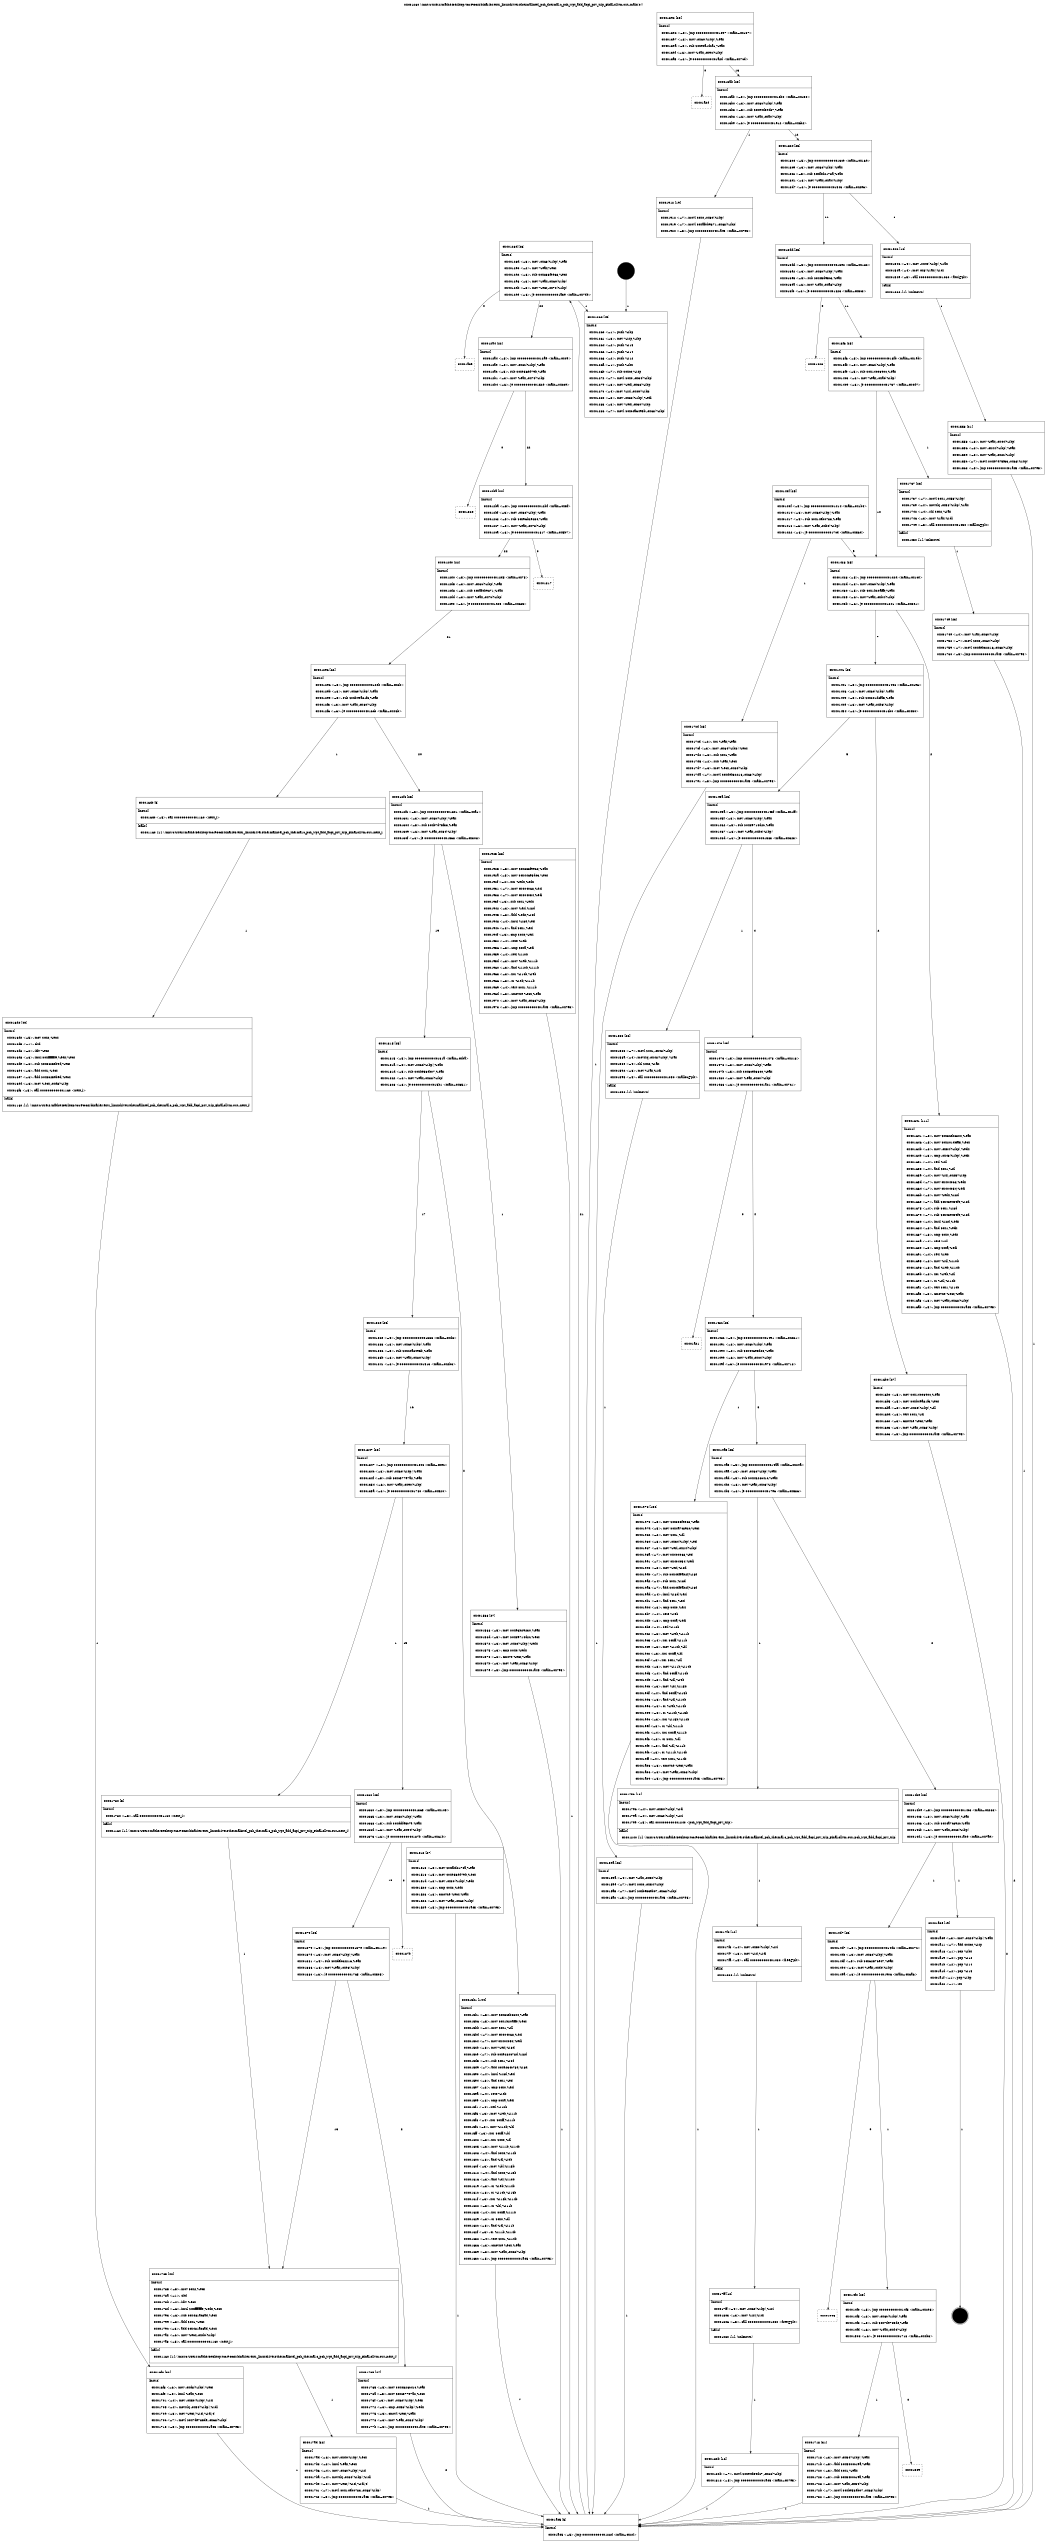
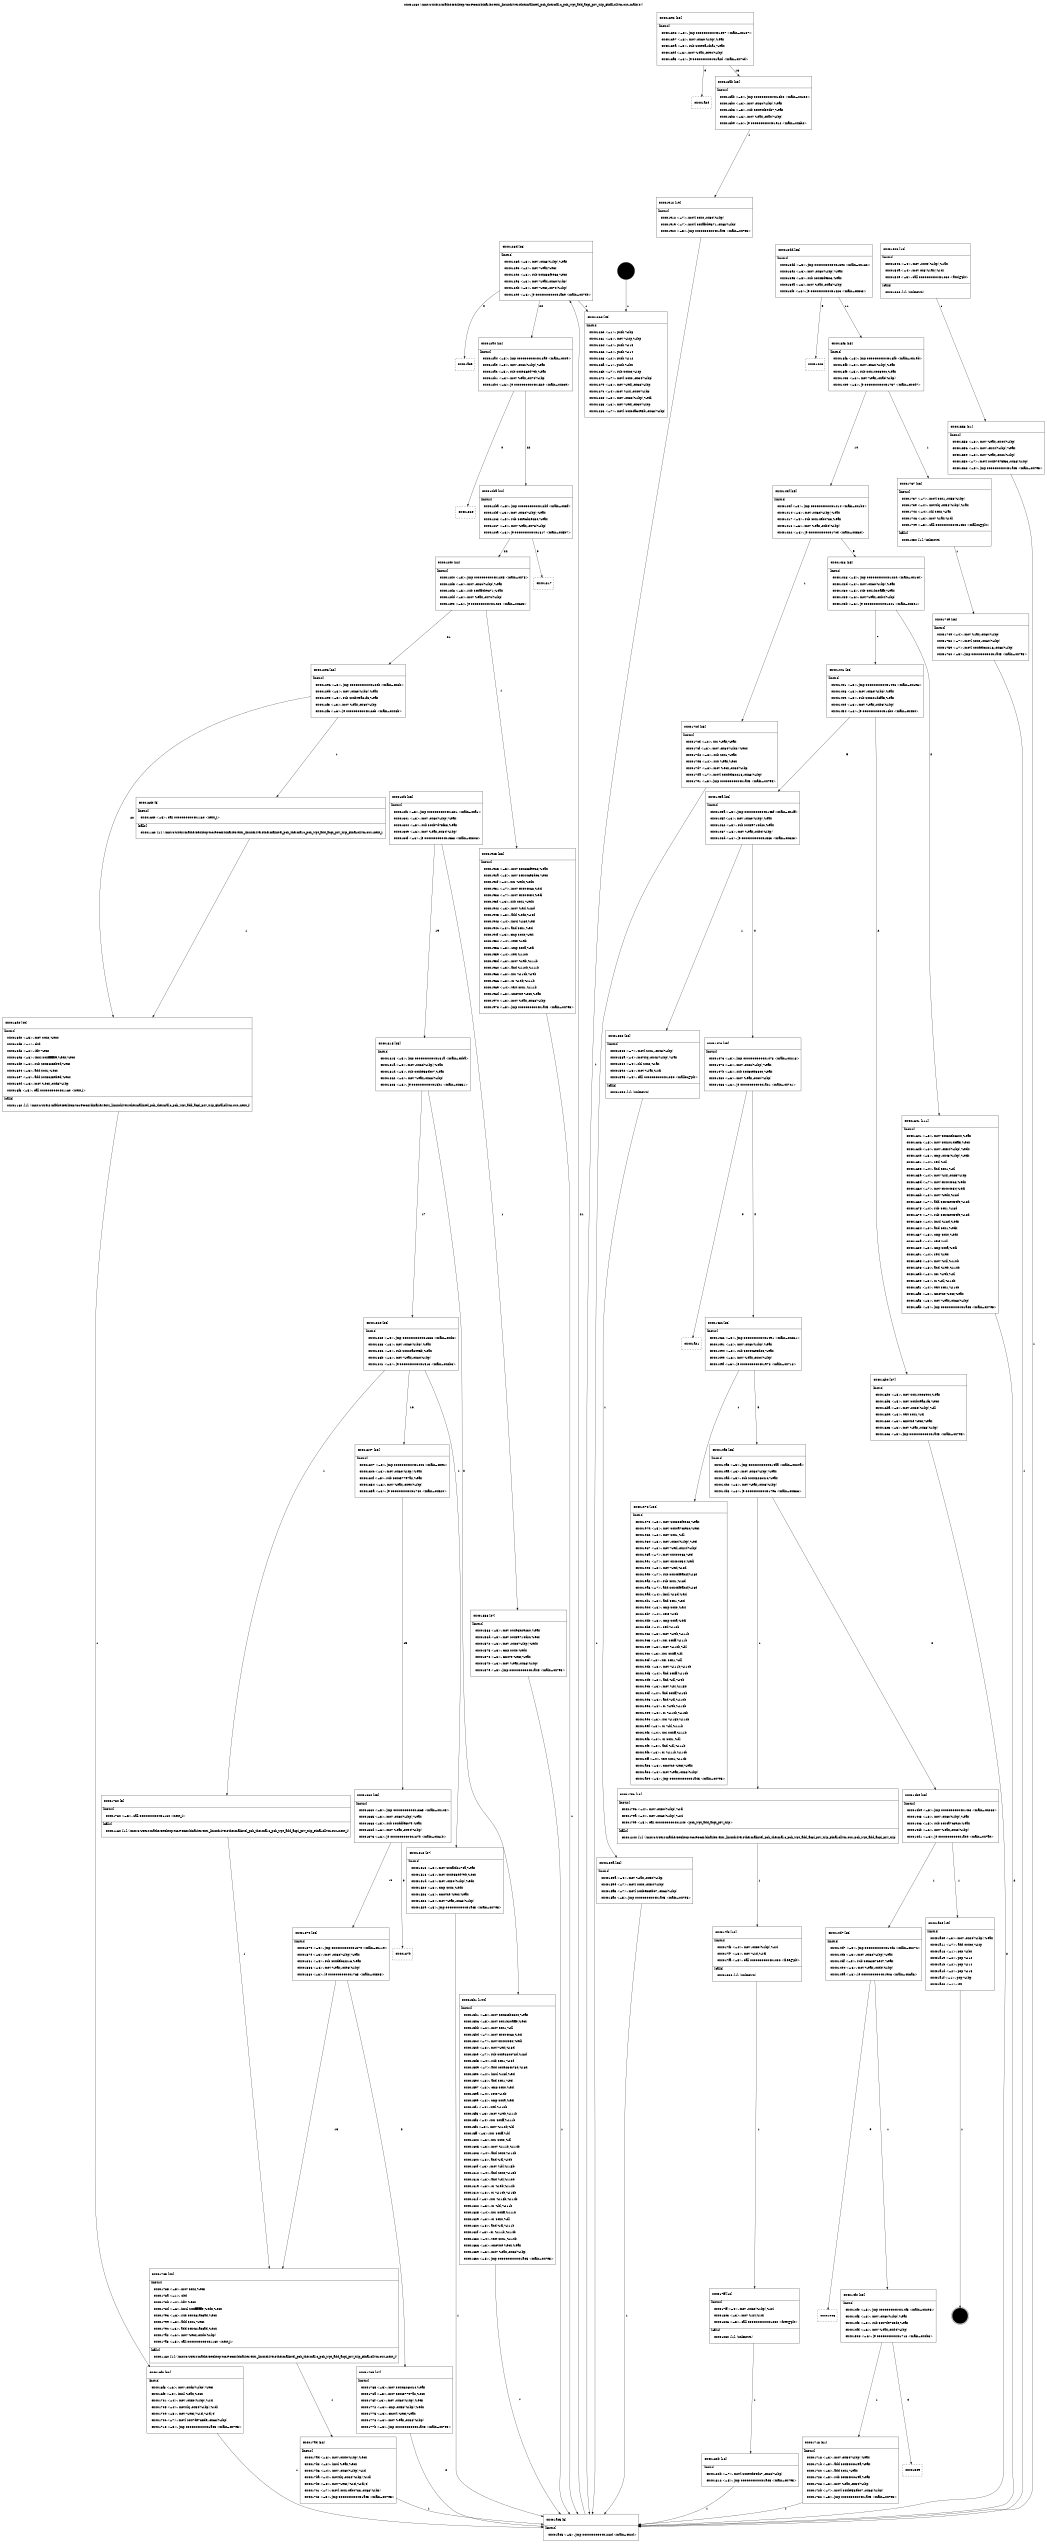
(824, 167) -> none
(876, 473) -> (849, 437)
none -> (501, 728)
(397, 754) -> (125, 800)
none -> (460, 1605)
(350, 1652) -> (266, 1566)
(696, 2103) -> none
